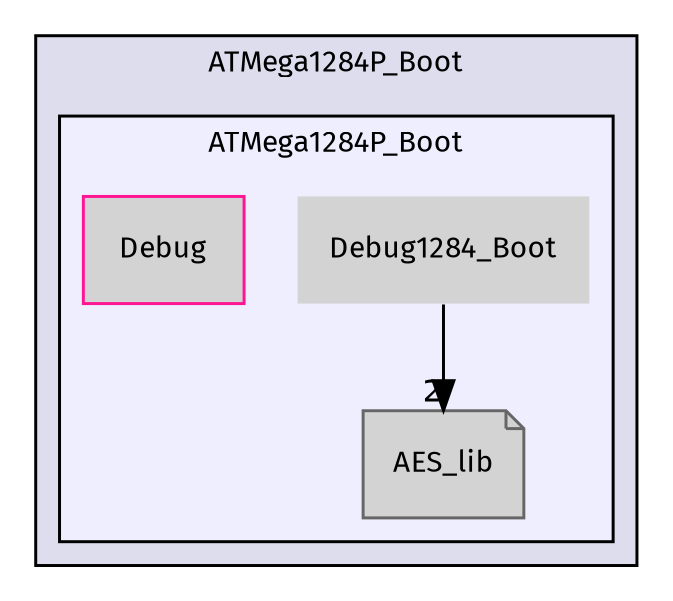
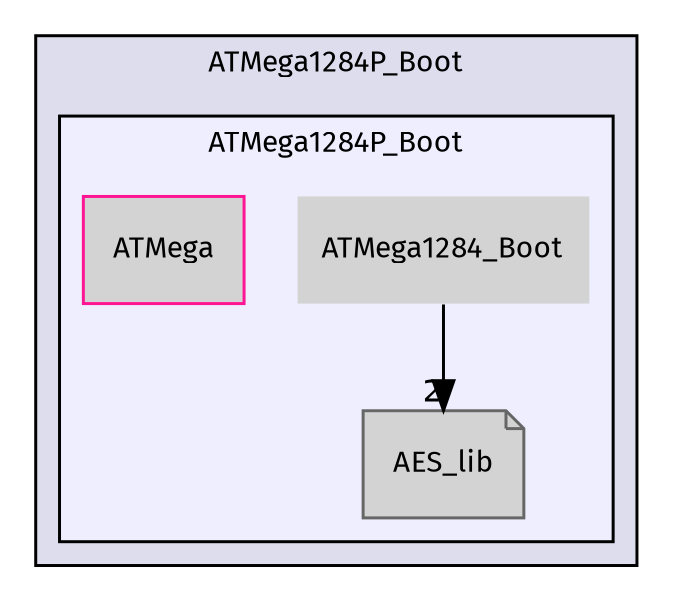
(164, 250) -> (164, 250)
(443, 250) -> (443, 250)
